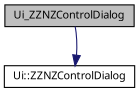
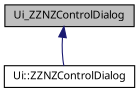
(77, 41) -> (62, 52)
